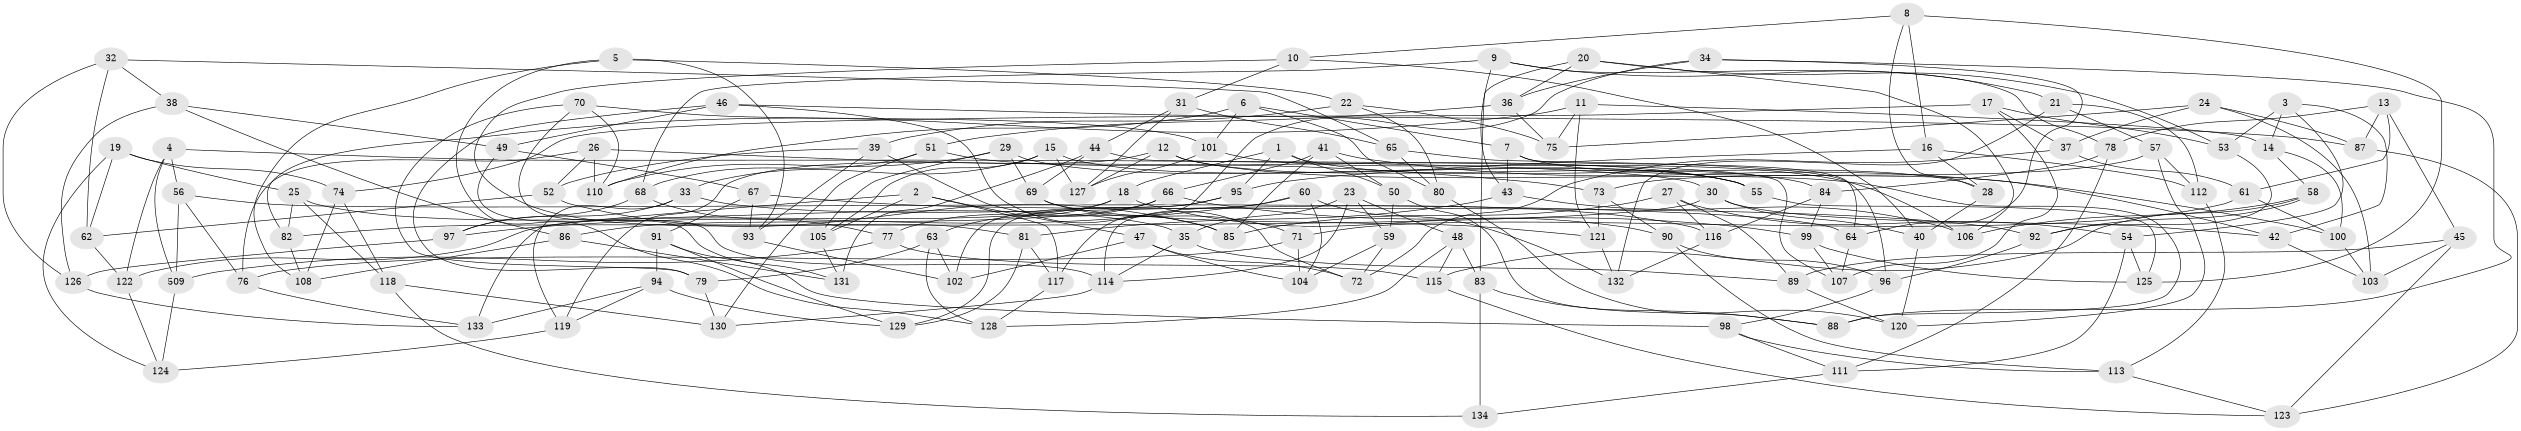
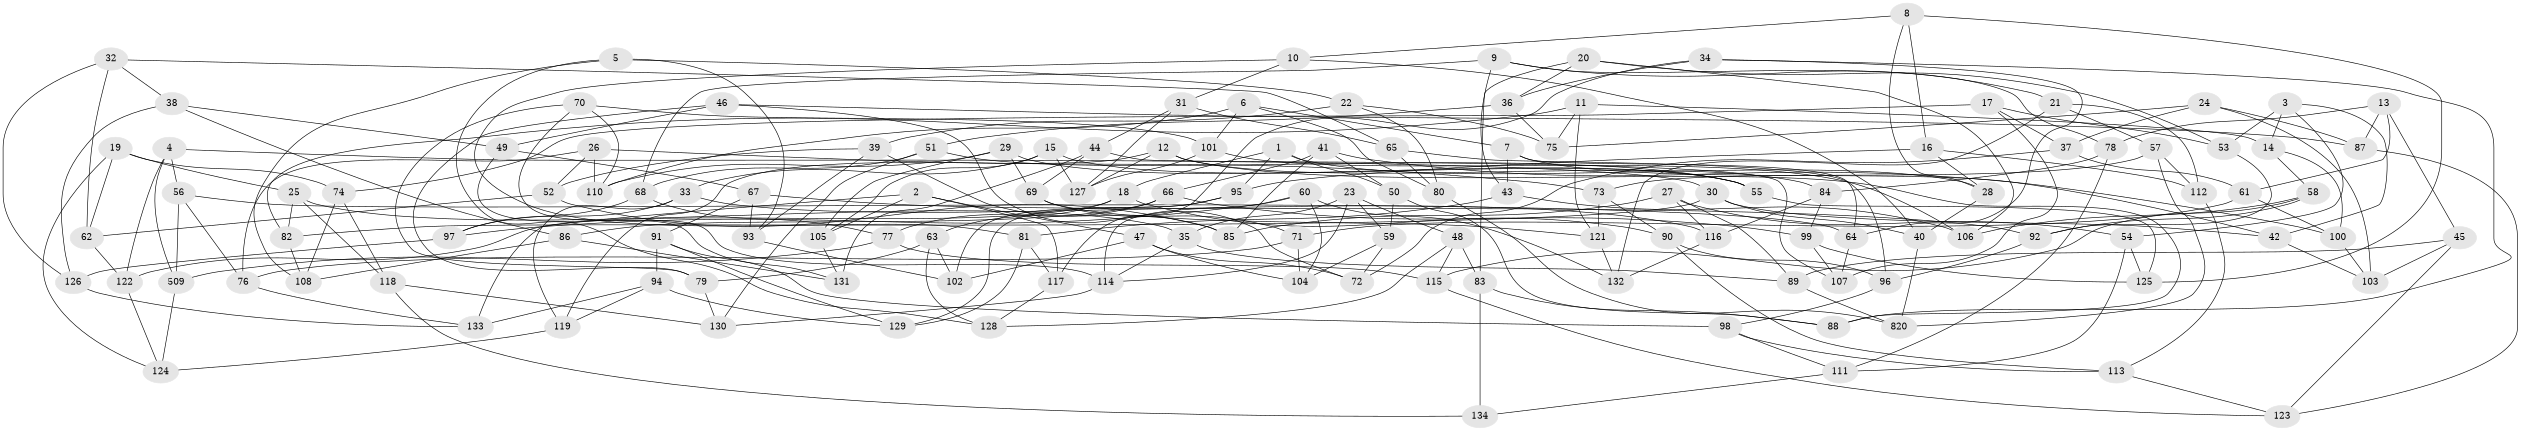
(1899, 327) -> (1899, 327)
